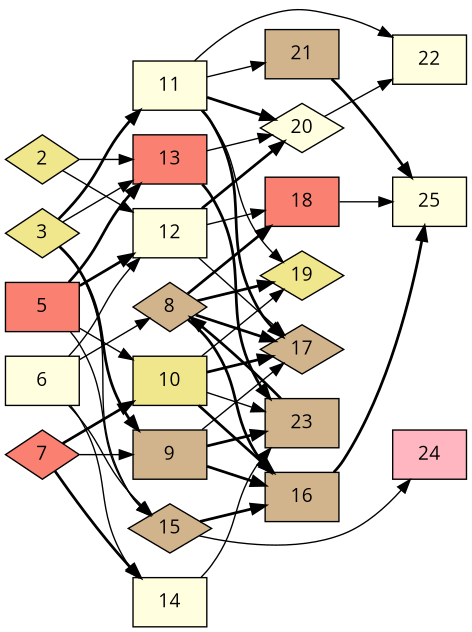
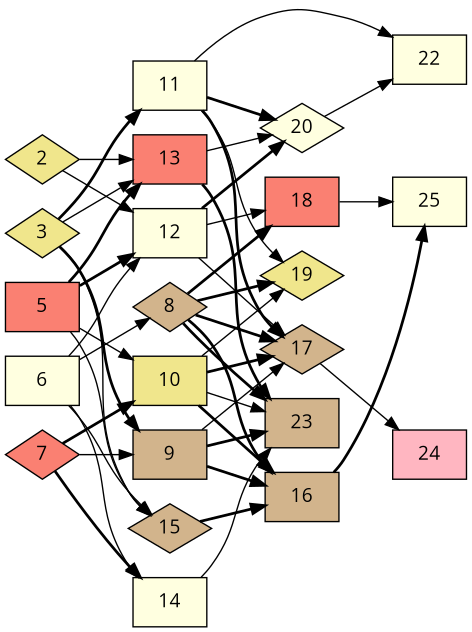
(302, 54) -> none
(236, 356) -> (218, 358)
(308, 543) -> (354, 392)
